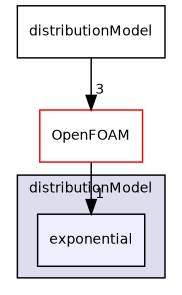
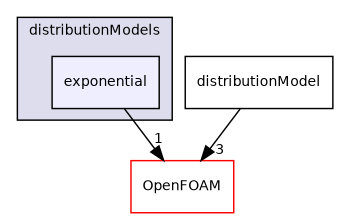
(91, 184) -> (140, 129)
(91, 189) -> (95, 31)
